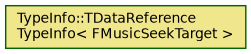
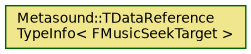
(126, 27) -> (126, 27)
